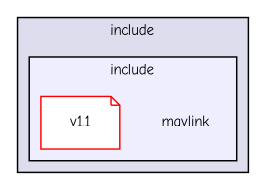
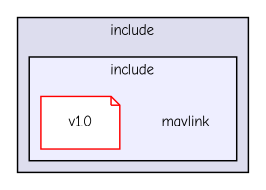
(80, 123) -> (80, 123)
